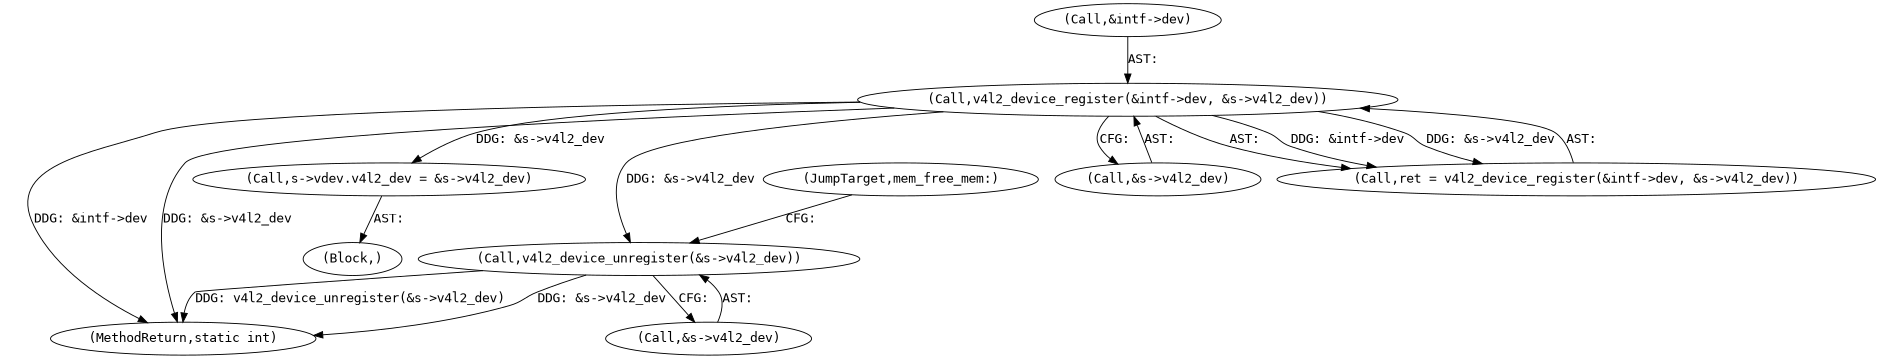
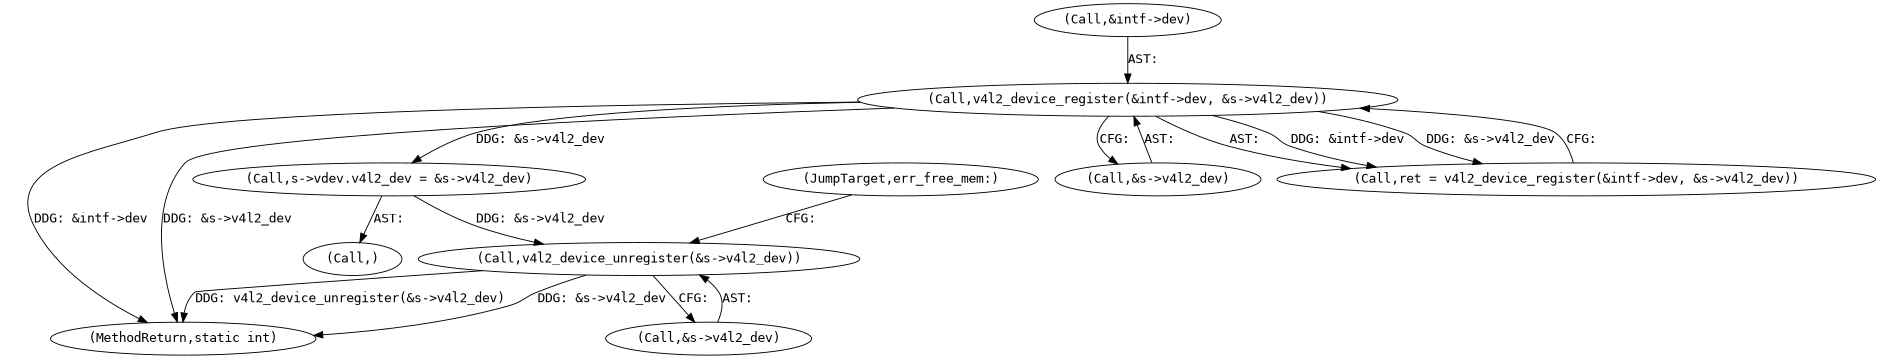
(745, 132) -> (472, 225)
(1585, 140) -> (1585, 140)
(901, 179) -> (901, 179)
(353, 259) -> (353, 259)
